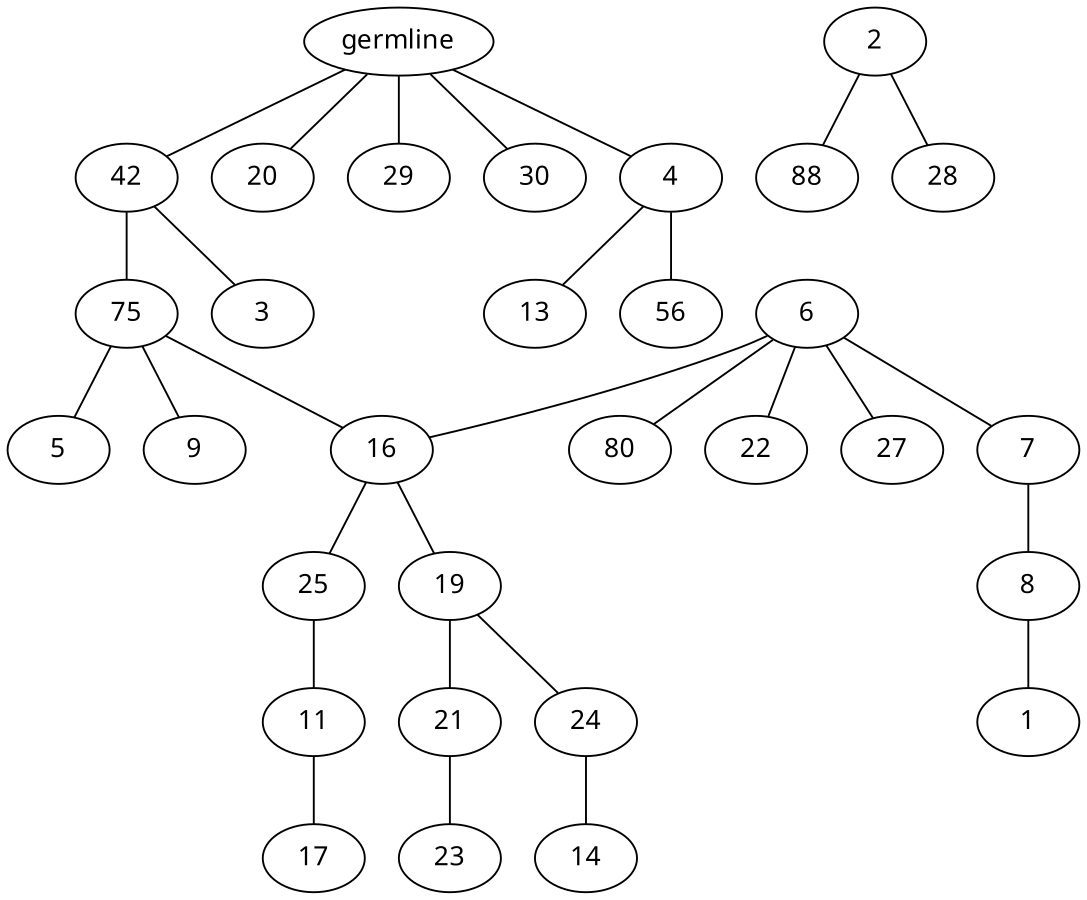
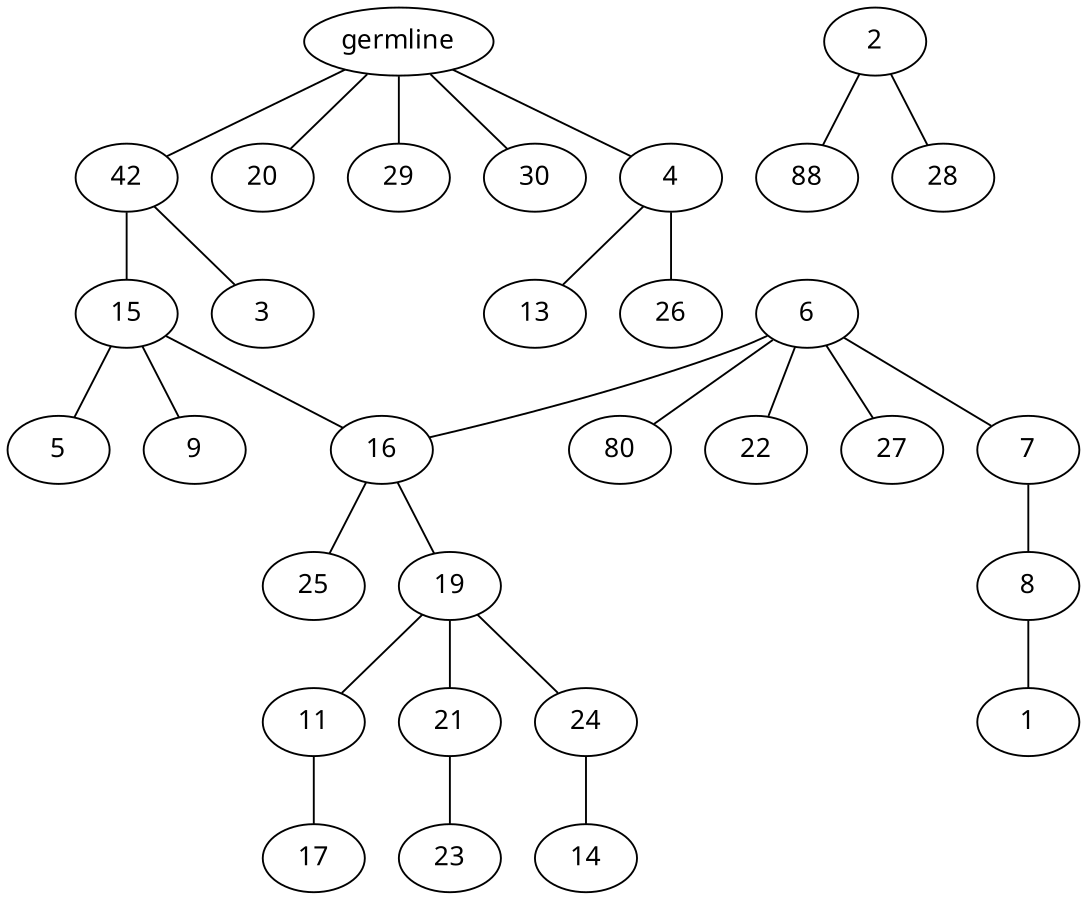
(127, 314) -> (127, 314)
(671, 314) -> (671, 314)
(314, 654) -> (382, 654)
